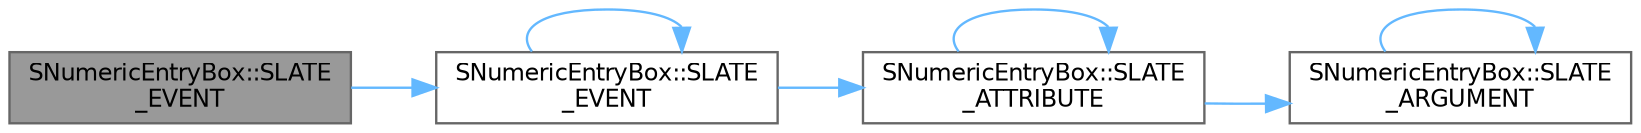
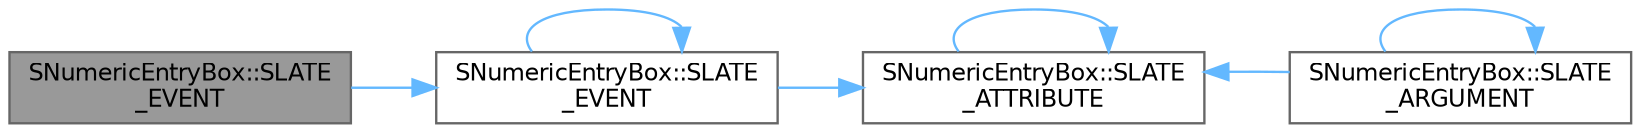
(1235, 104) -> (1259, 72)
